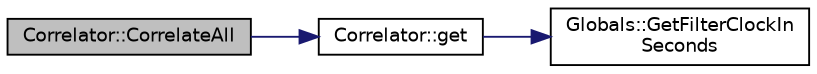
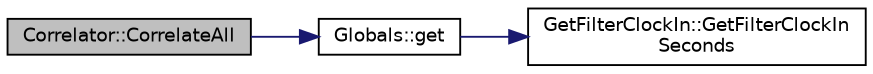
(401, 37) -> (389, 37)
(680, 37) -> (697, 37)
